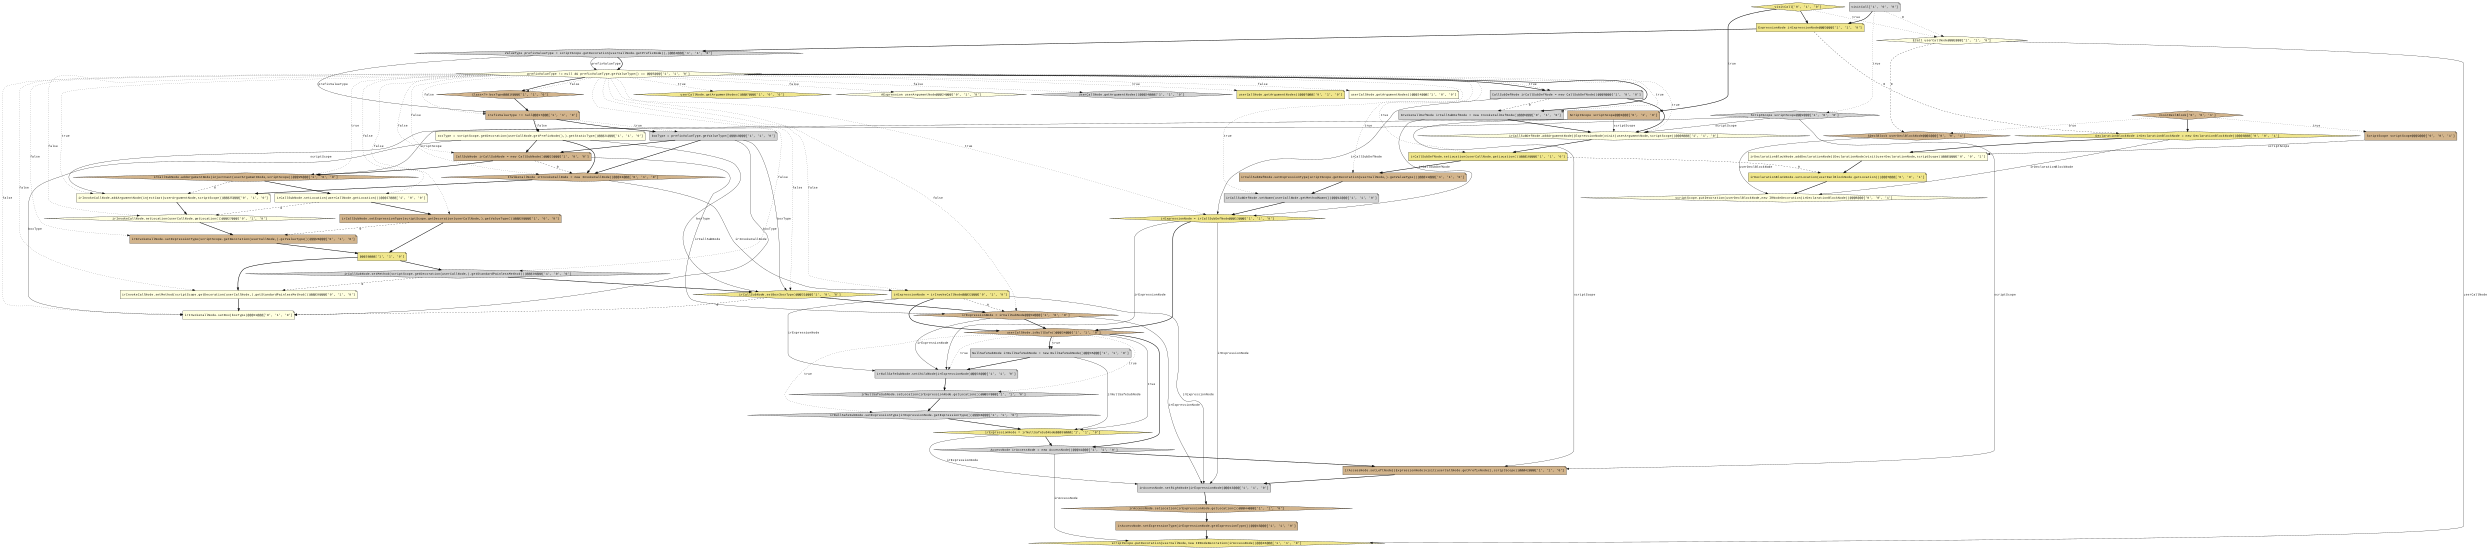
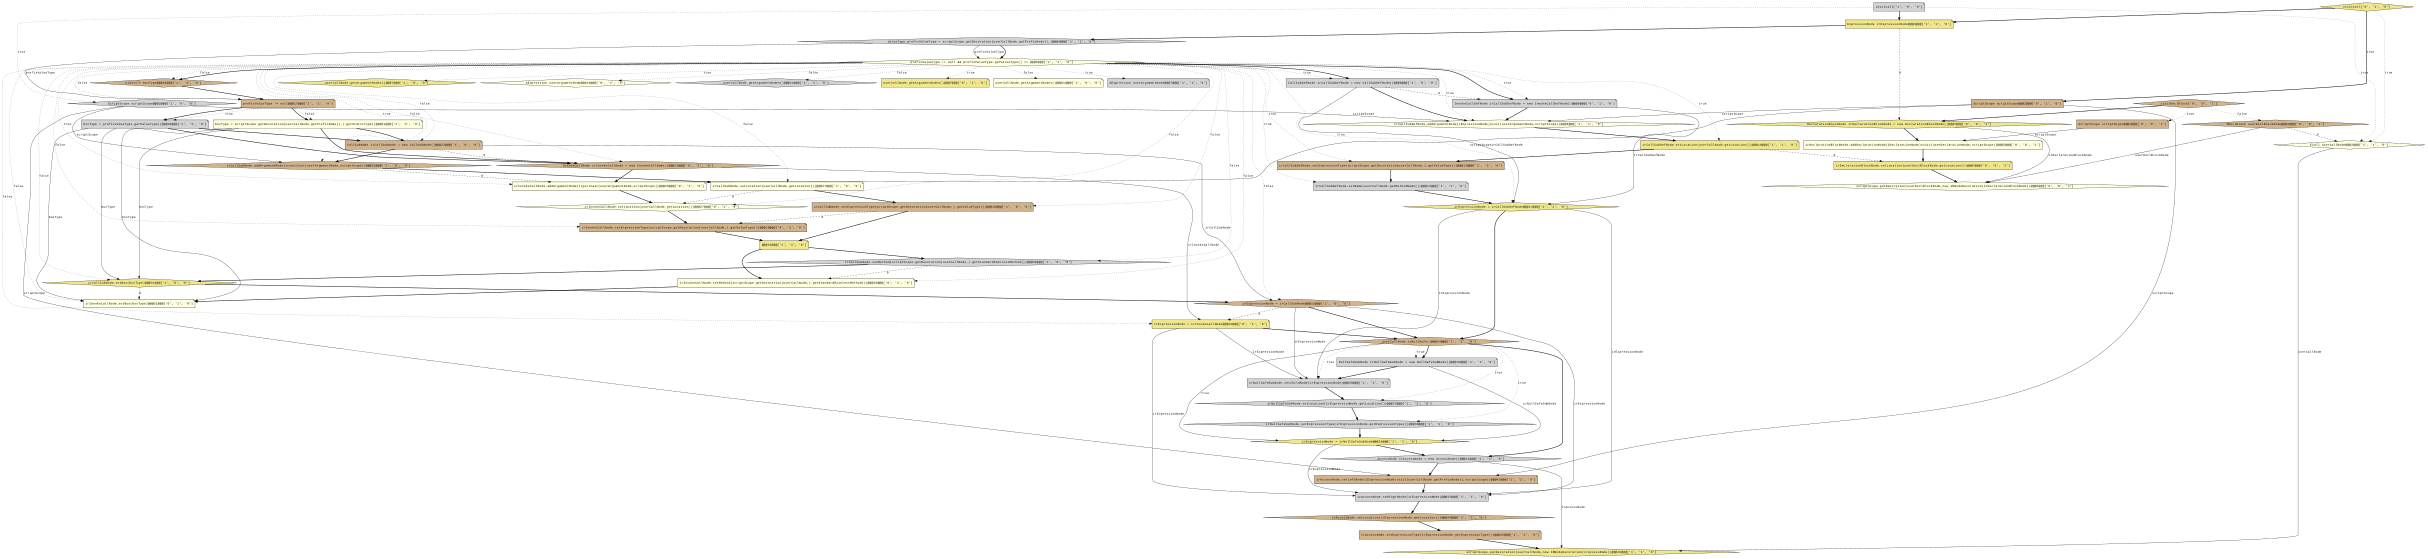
(1903, 17) -> (2365, 73)
(1891, 75) -> (2311, 134)
none -> (1159, 83)
(2072, 126) -> (2242, 114)
(983, 305) -> (1256, 313)
